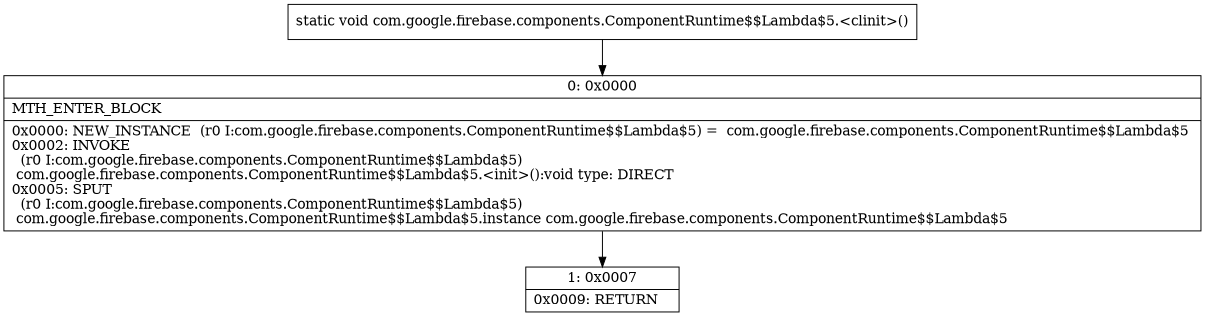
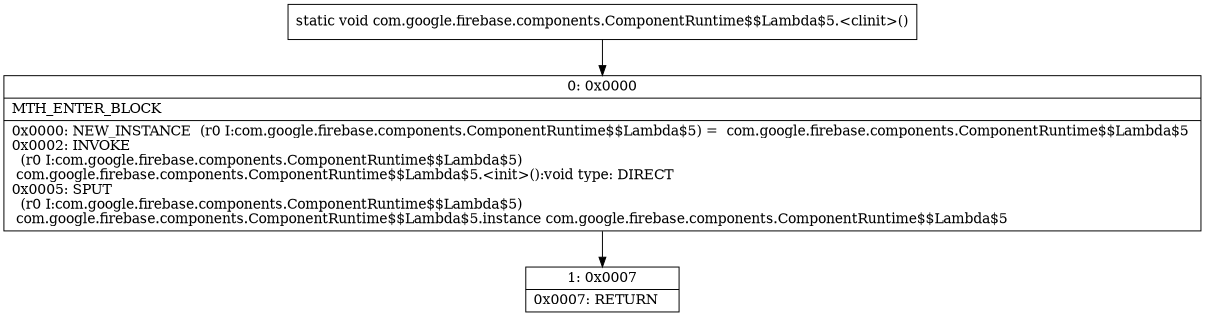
(602, 300) -> (602, 300)
